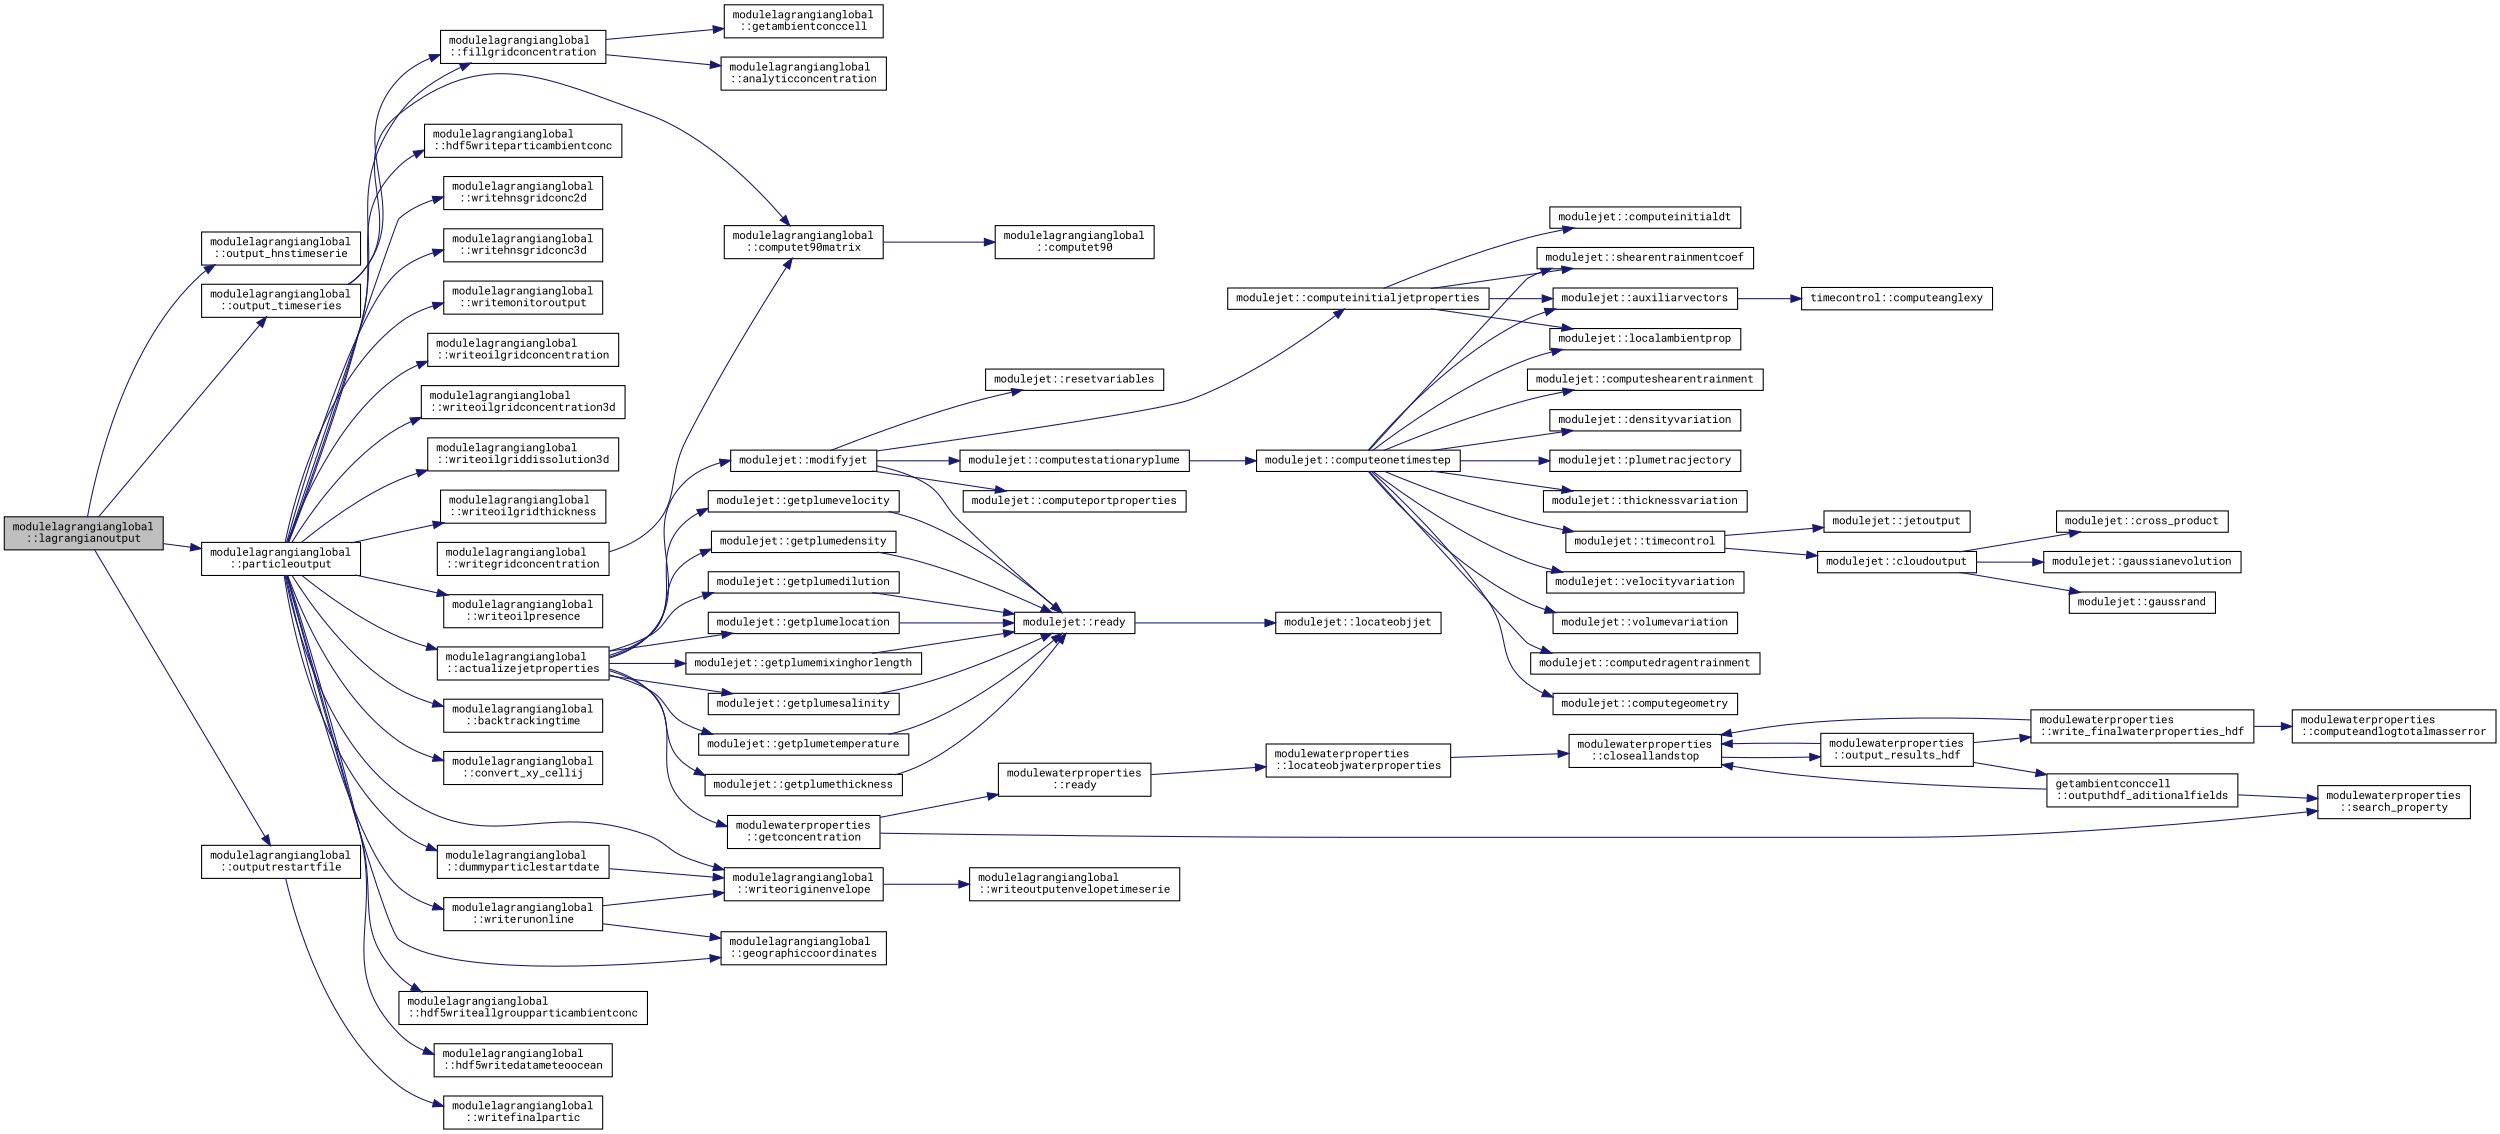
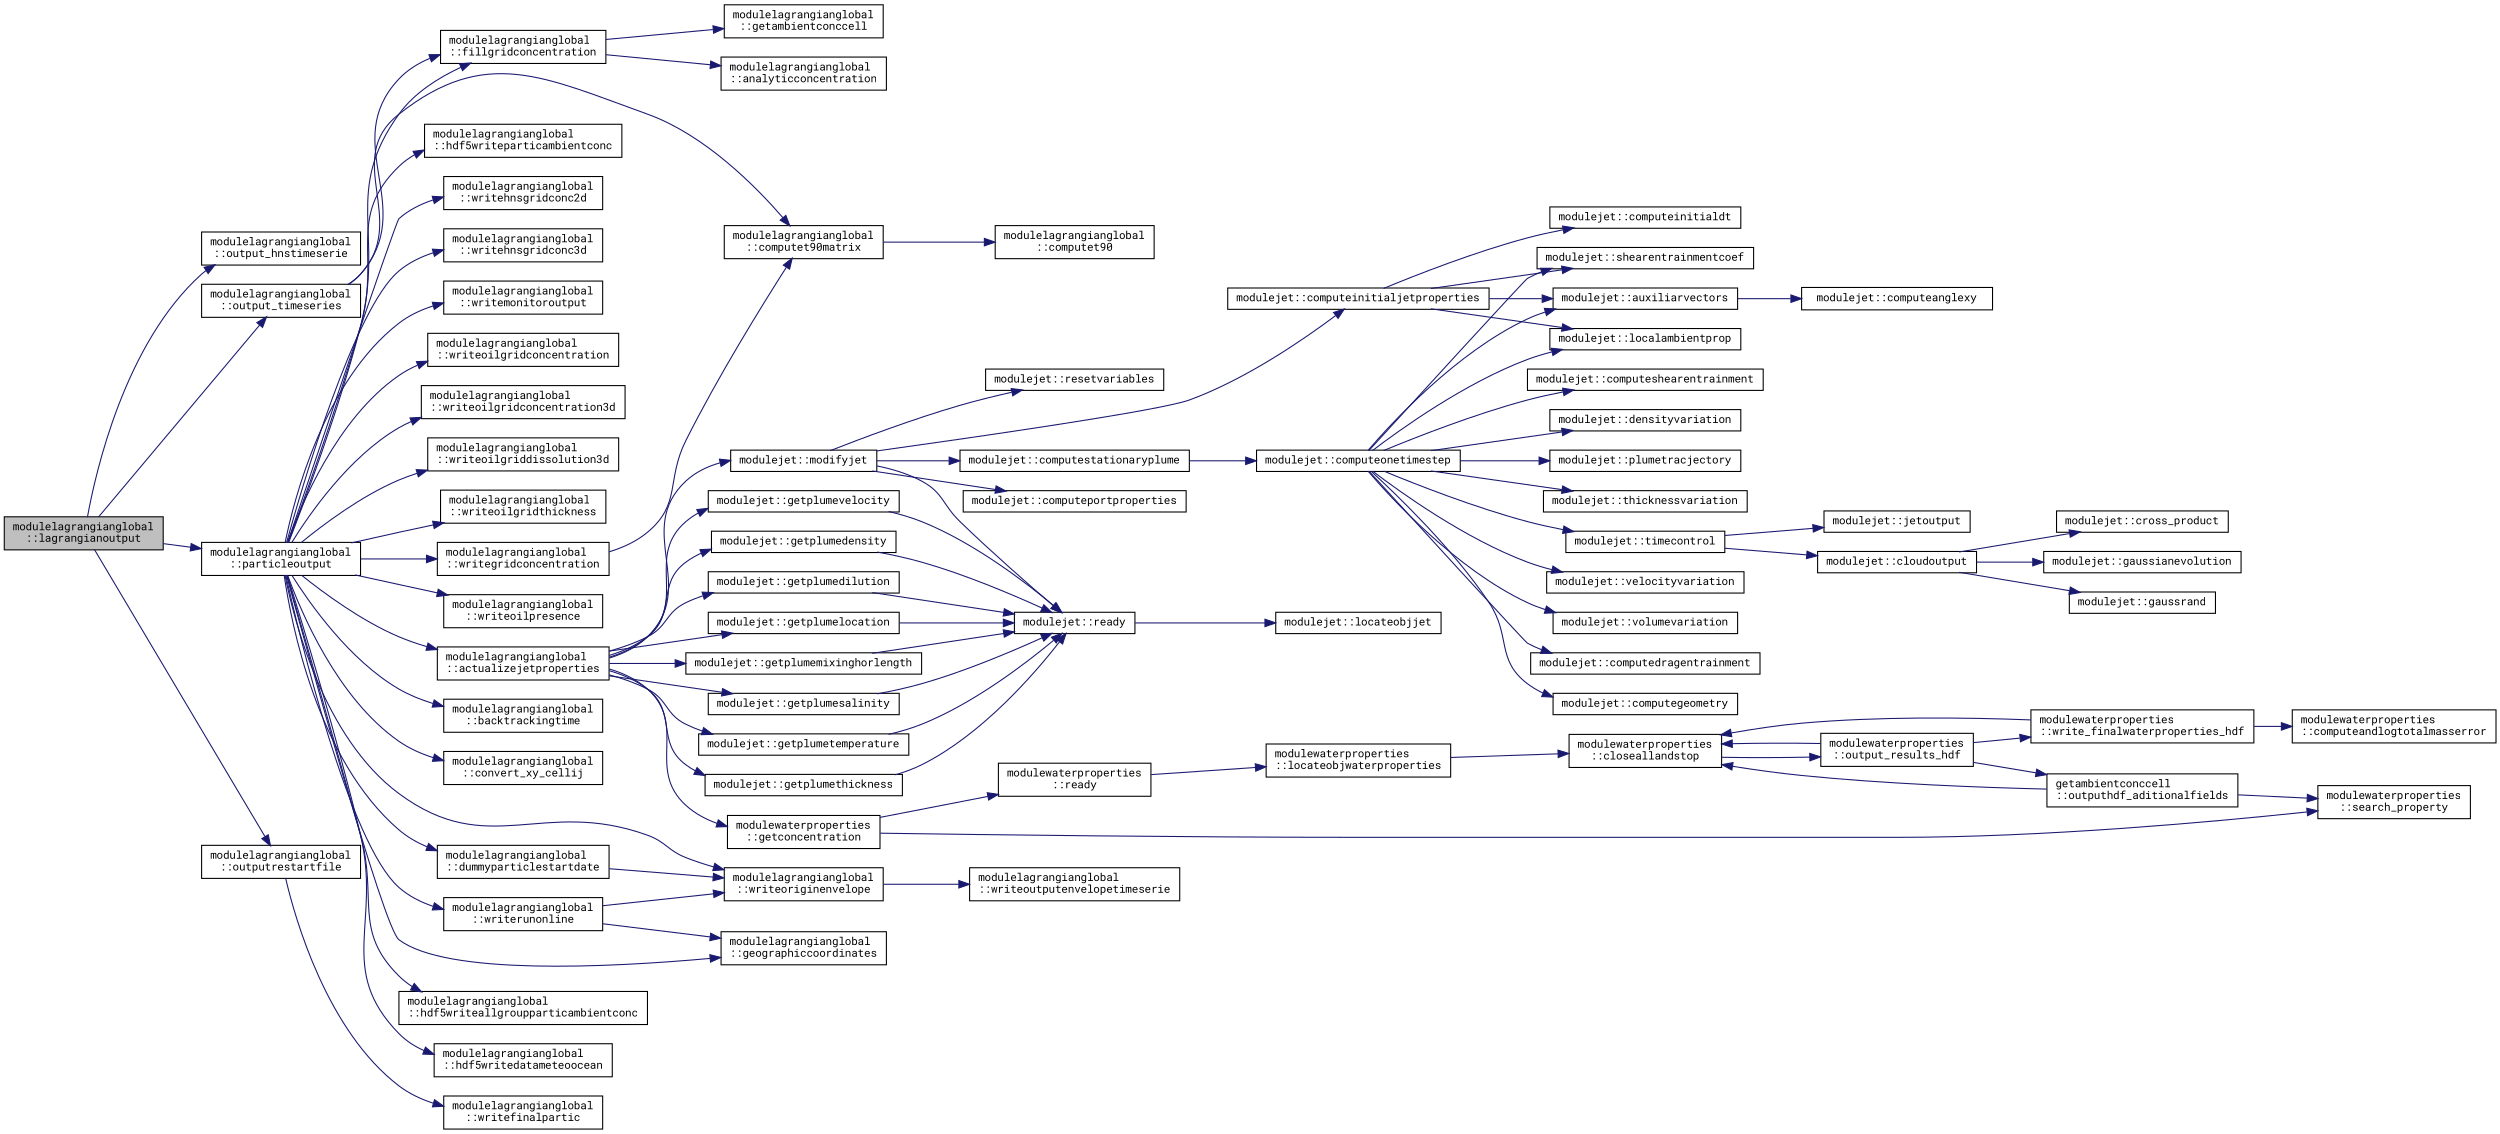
(1897, 299) -> (1897, 299)
none -> (393, 559)
